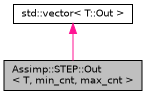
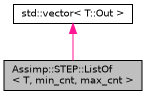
(73, 76) -> (73, 76)
